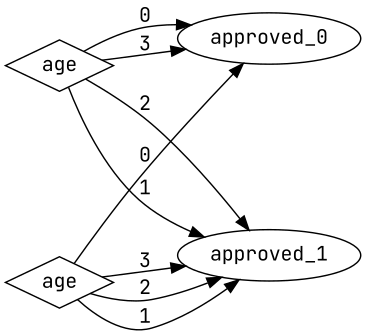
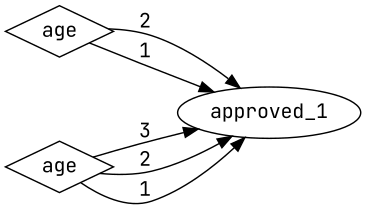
(269, 39) -> none
